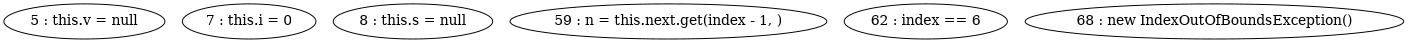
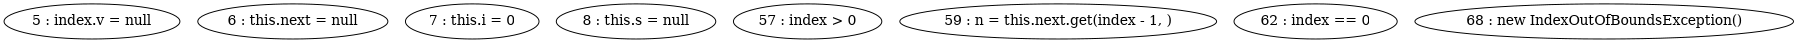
(84, 21) -> (92, 21)
none -> (293, 21)
none -> (808, 21)
(926, 21) -> (1316, 21)
